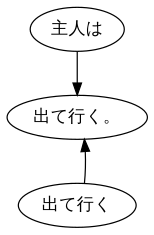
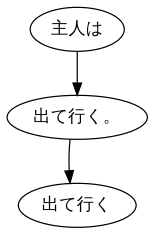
(85, 167) -> (69, 155)
